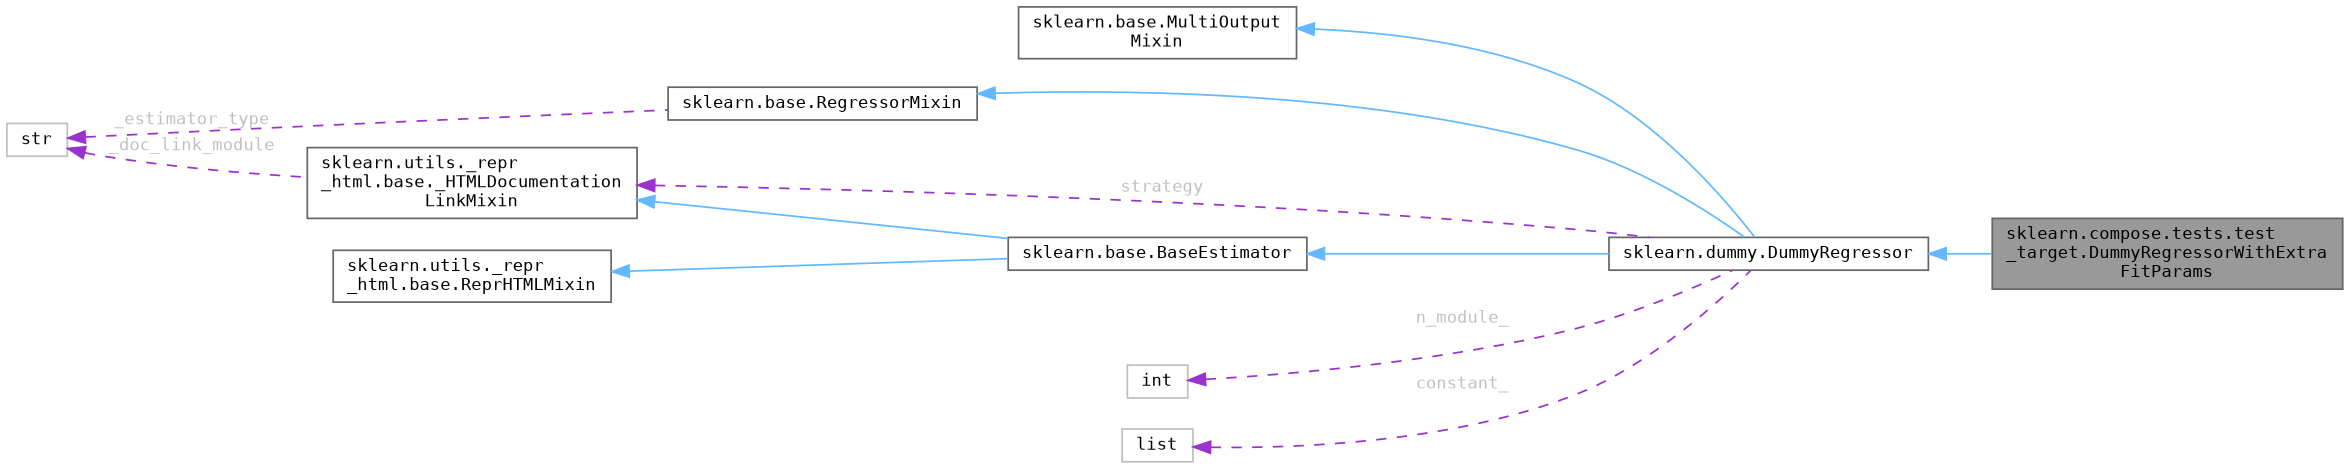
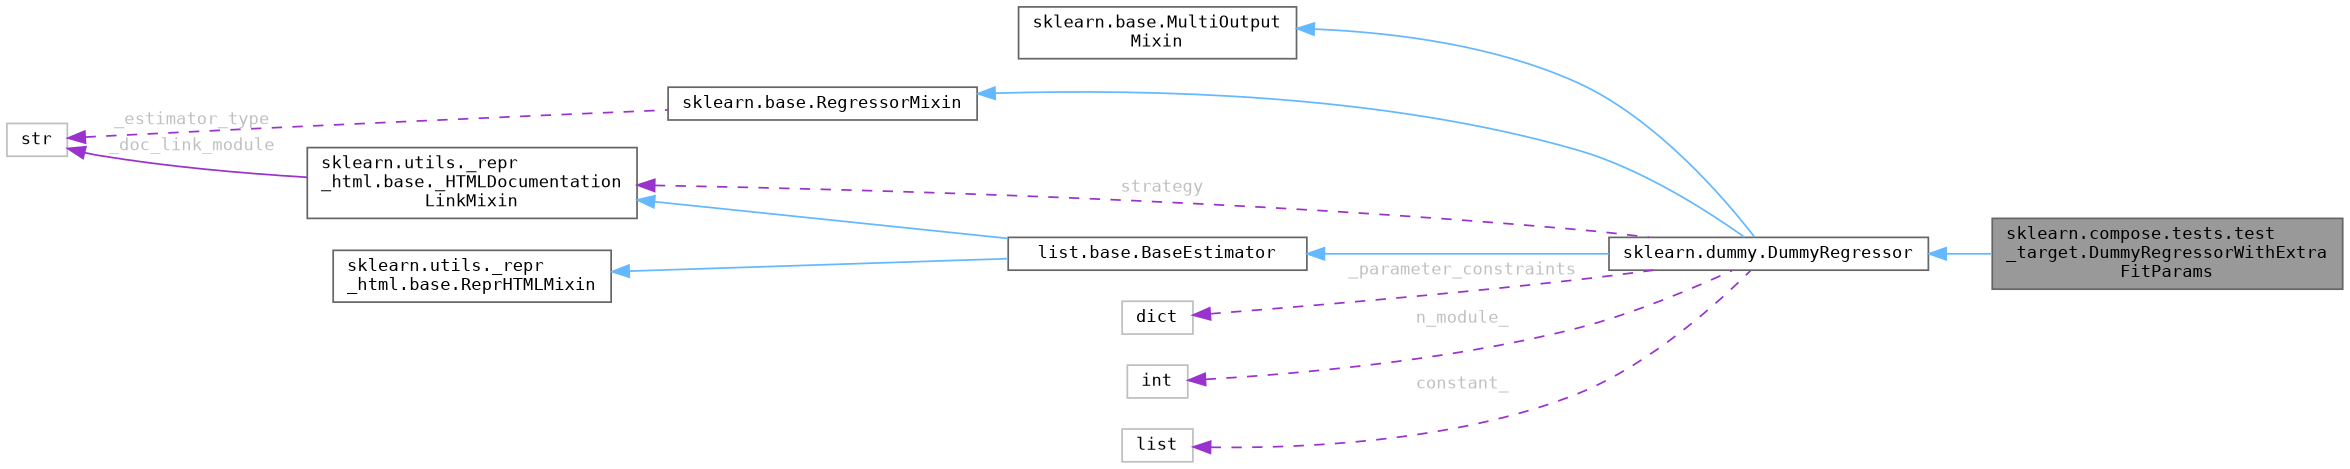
(196, 168) -> (196, 168)
(1158, 254) -> (1158, 254)
none -> (1158, 318)
